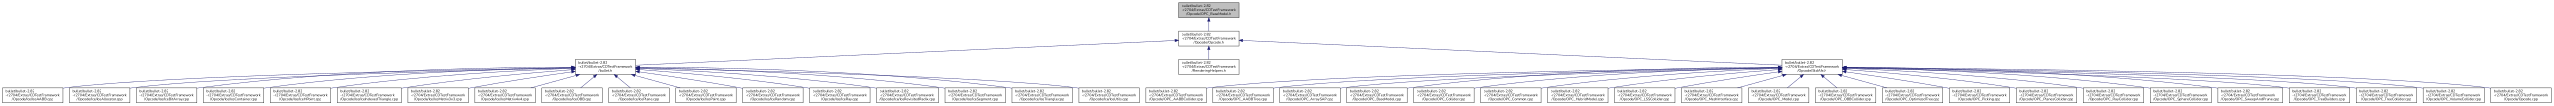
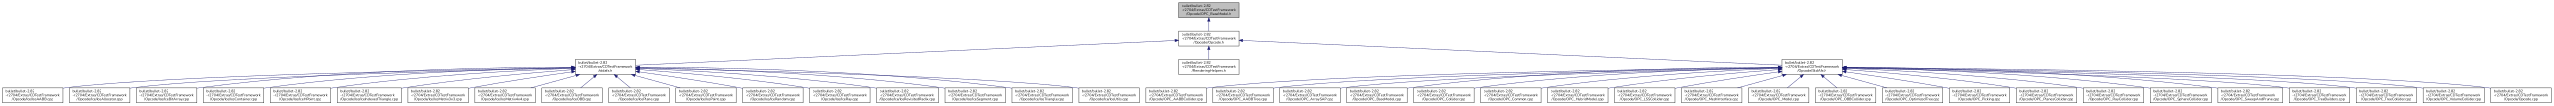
(606, 67) -> (606, 67)
